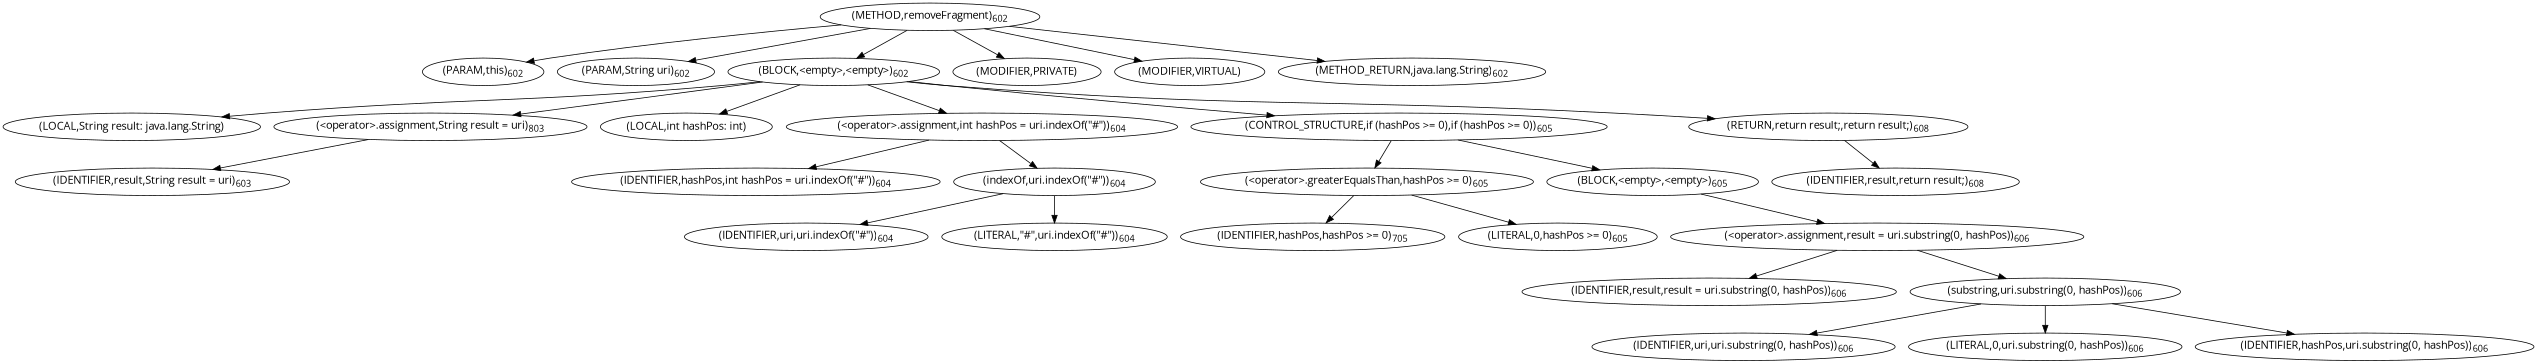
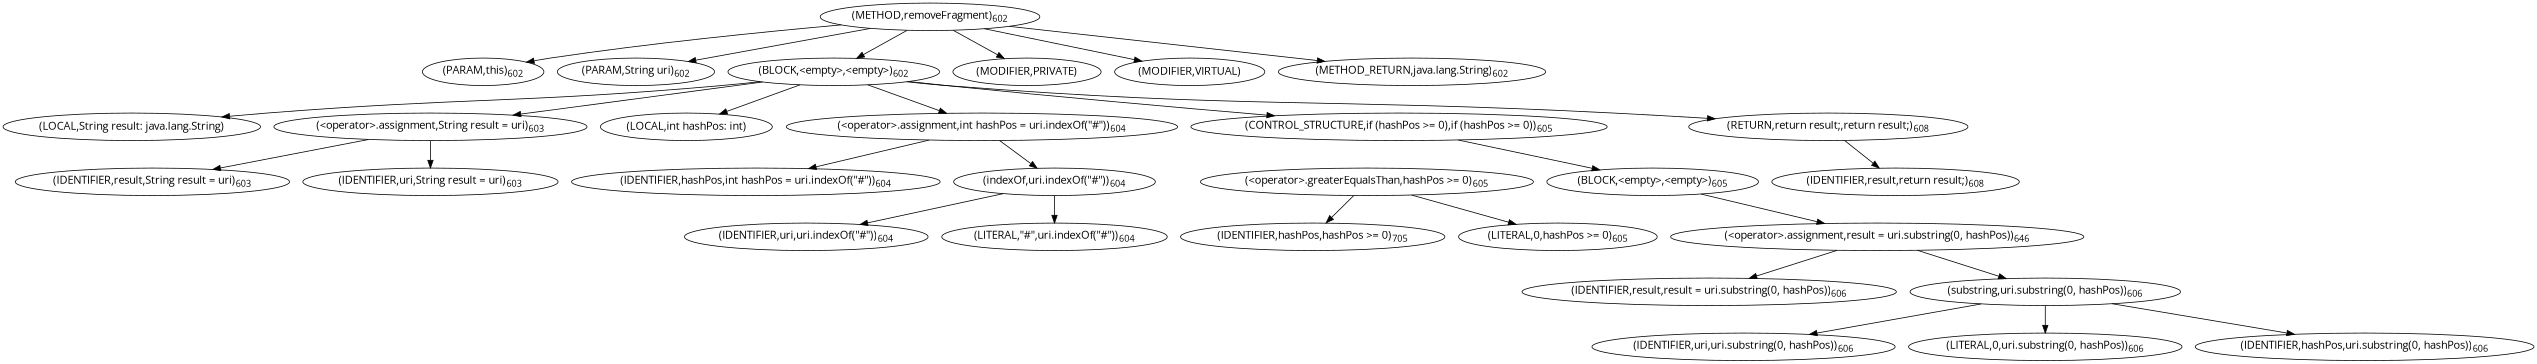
(537, 126) -> (537, 126)
(1385, 151) -> none
none -> (430, 182)
(2022, 236) -> (2022, 236)
